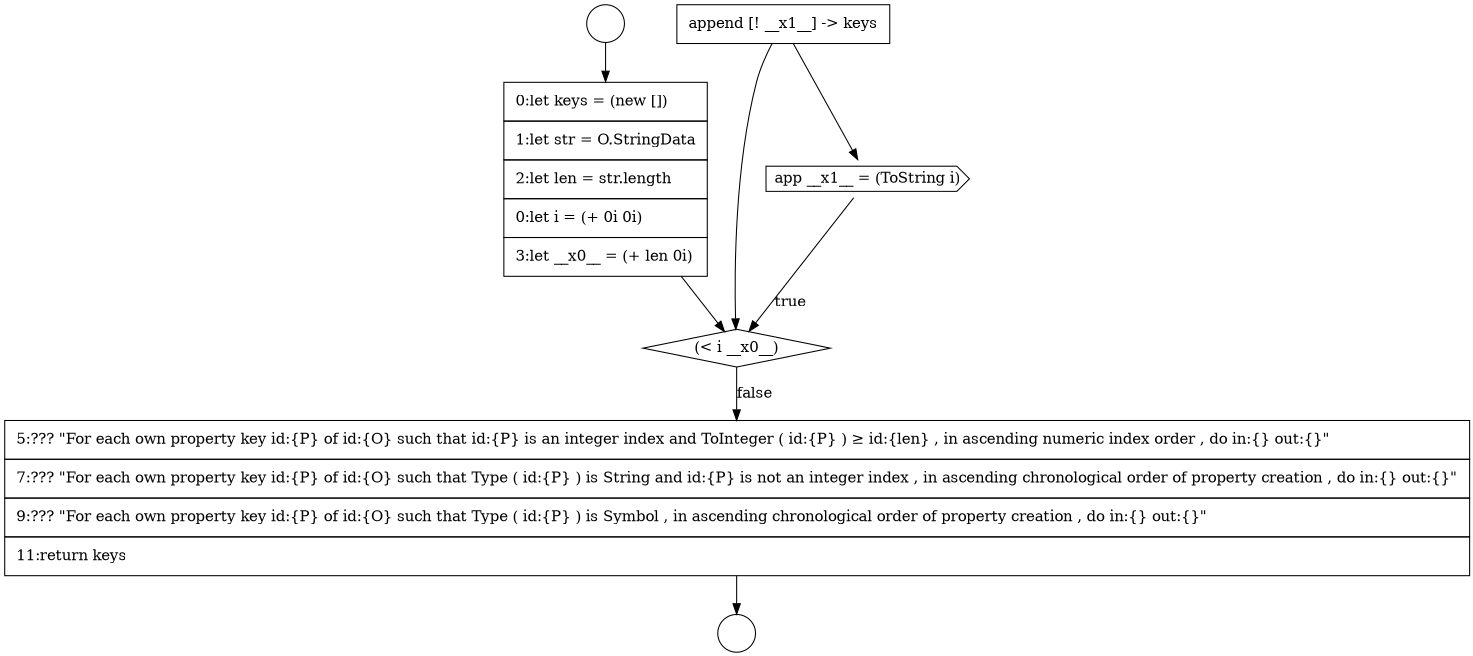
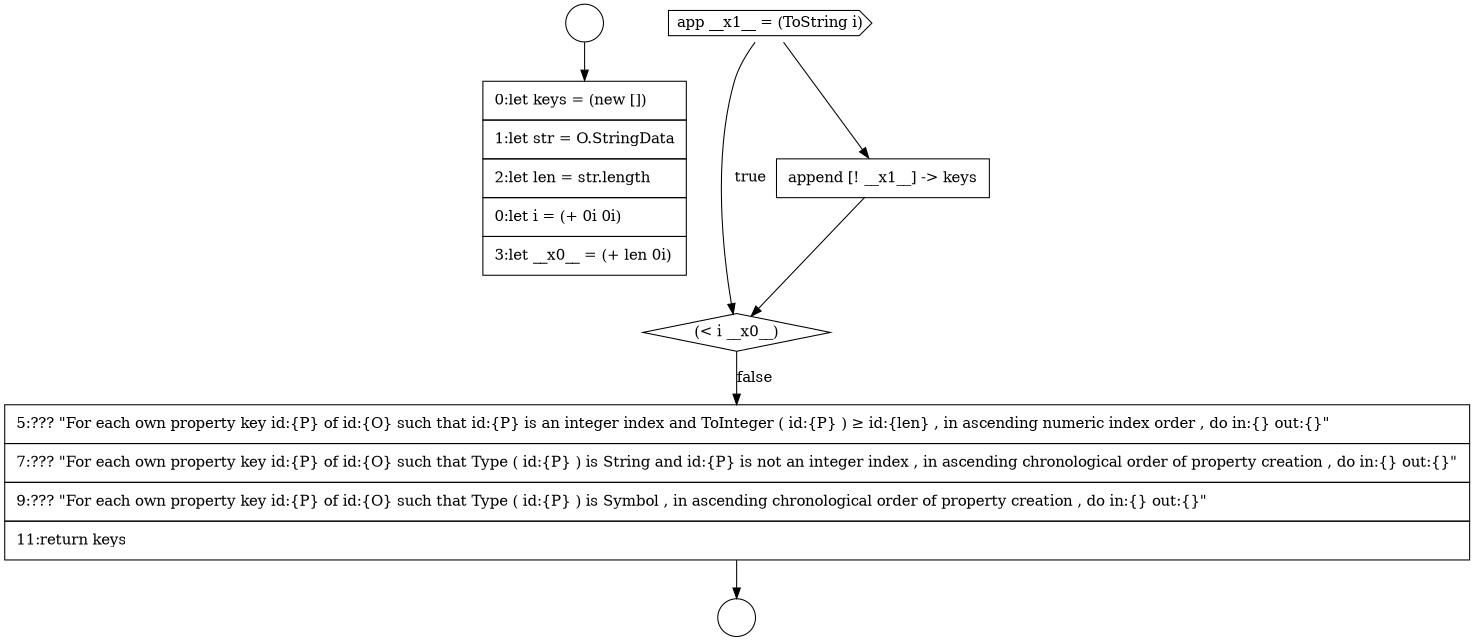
(823, 97) -> (823, 96)
(699, 300) -> none
